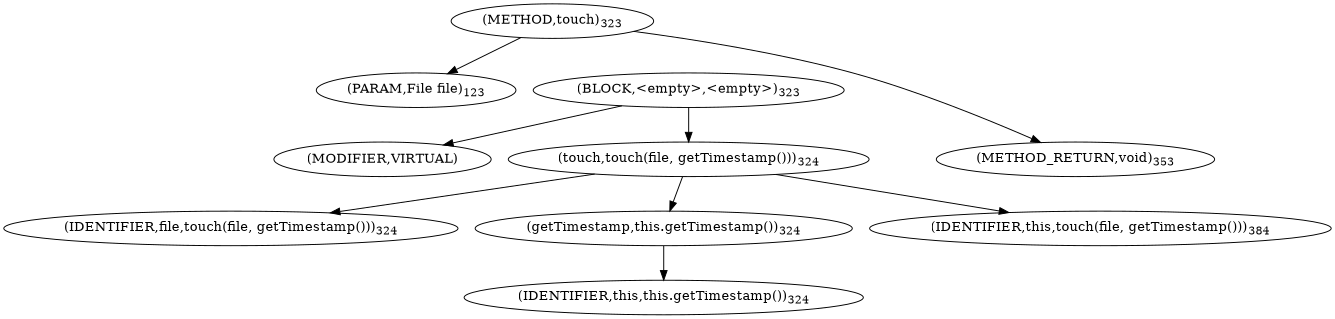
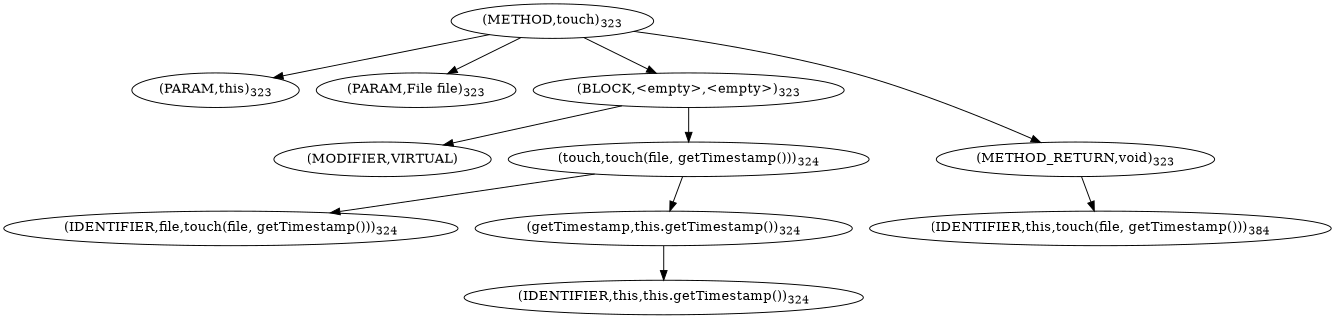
none -> (616, 53)
(474, 89) -> (474, 89)
none -> (216, 90)
(1164, 158) -> (1164, 158)
(888, 193) -> (1086, 189)
